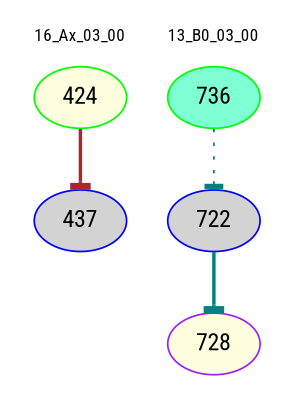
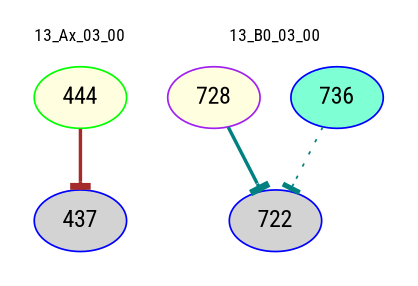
(80, 37) -> (80, 37)
(80, 98) -> (80, 98)
(214, 98) -> (337, 98)
(214, 278) -> (243, 155)
